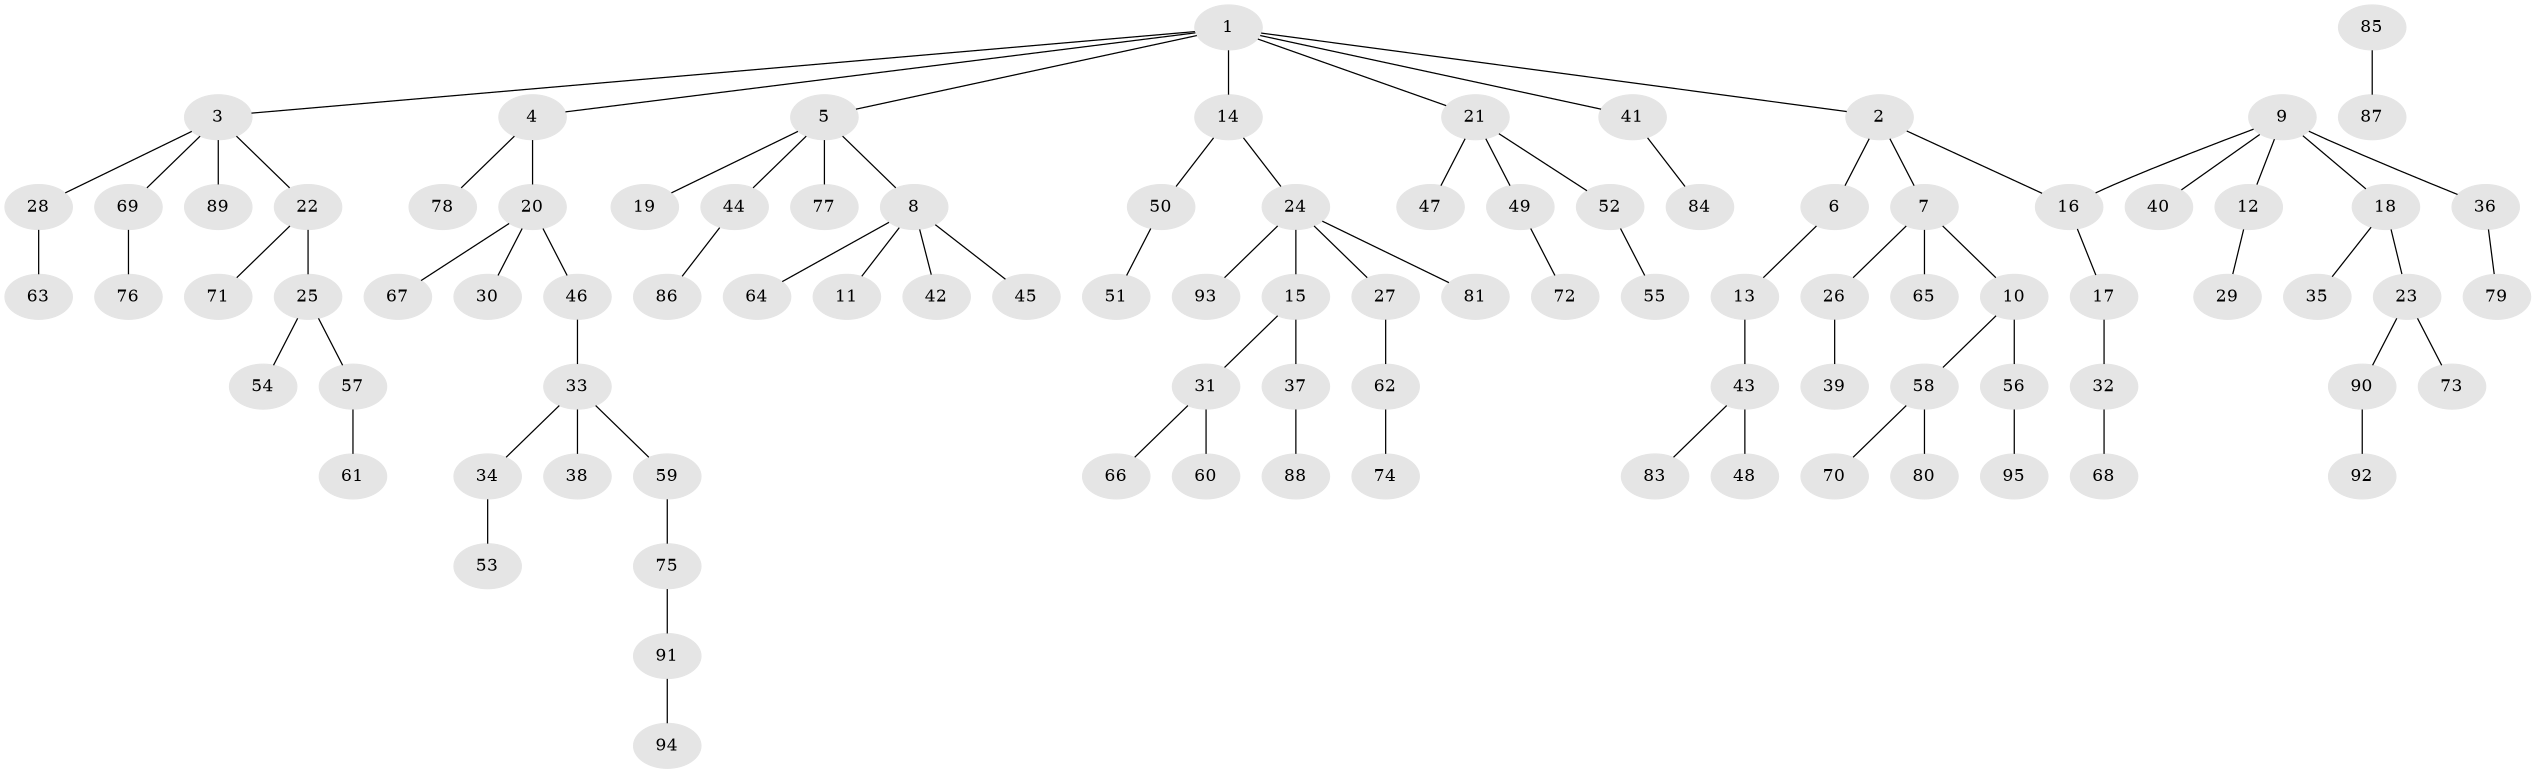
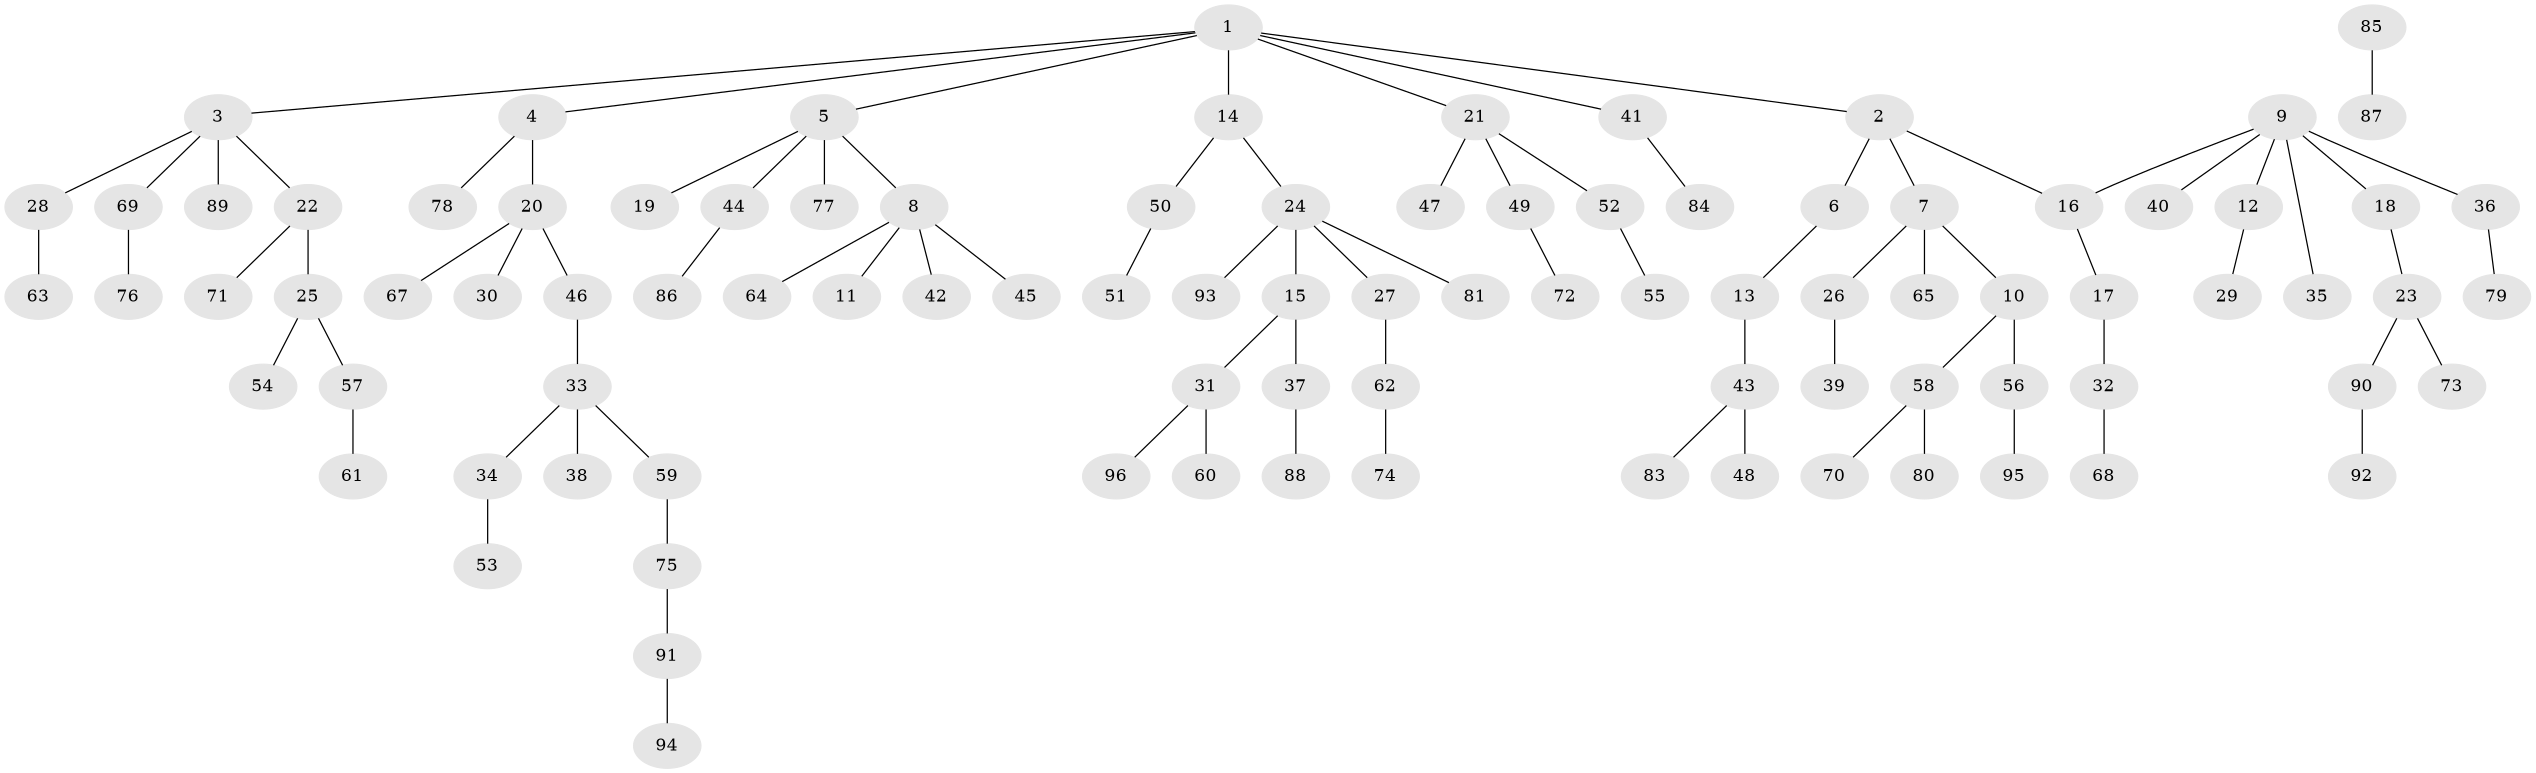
(2352, 252) -> (2300, 207)
(1116, 476) -> (1116, 476)
